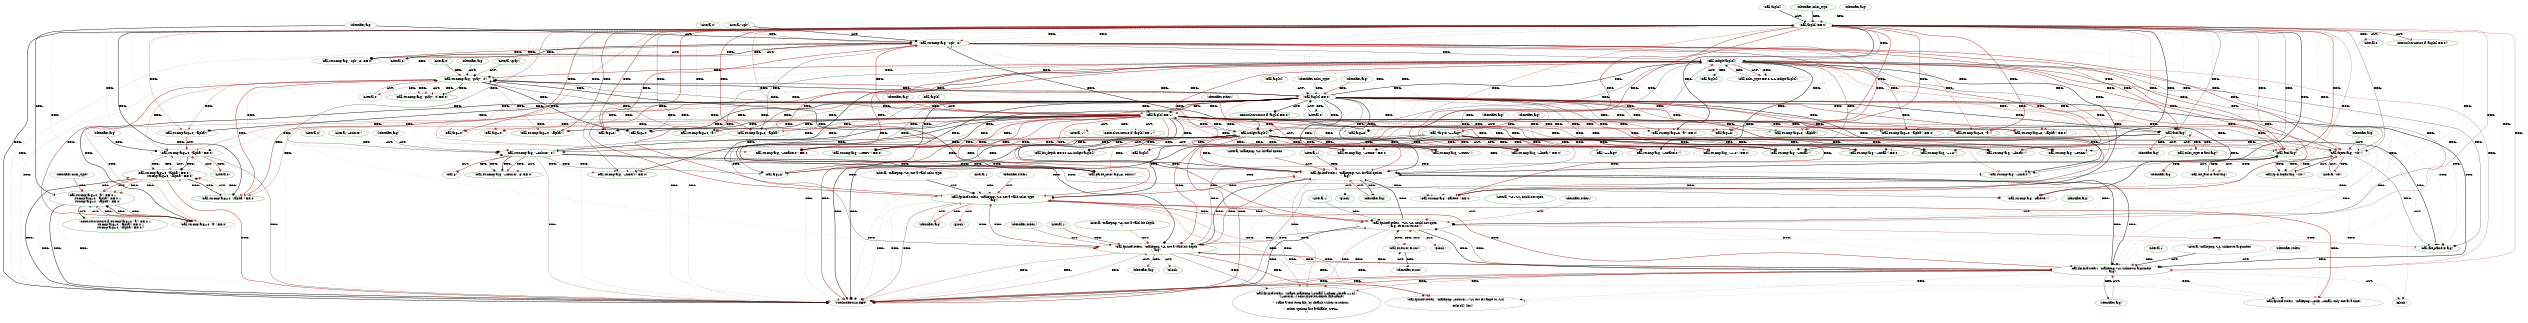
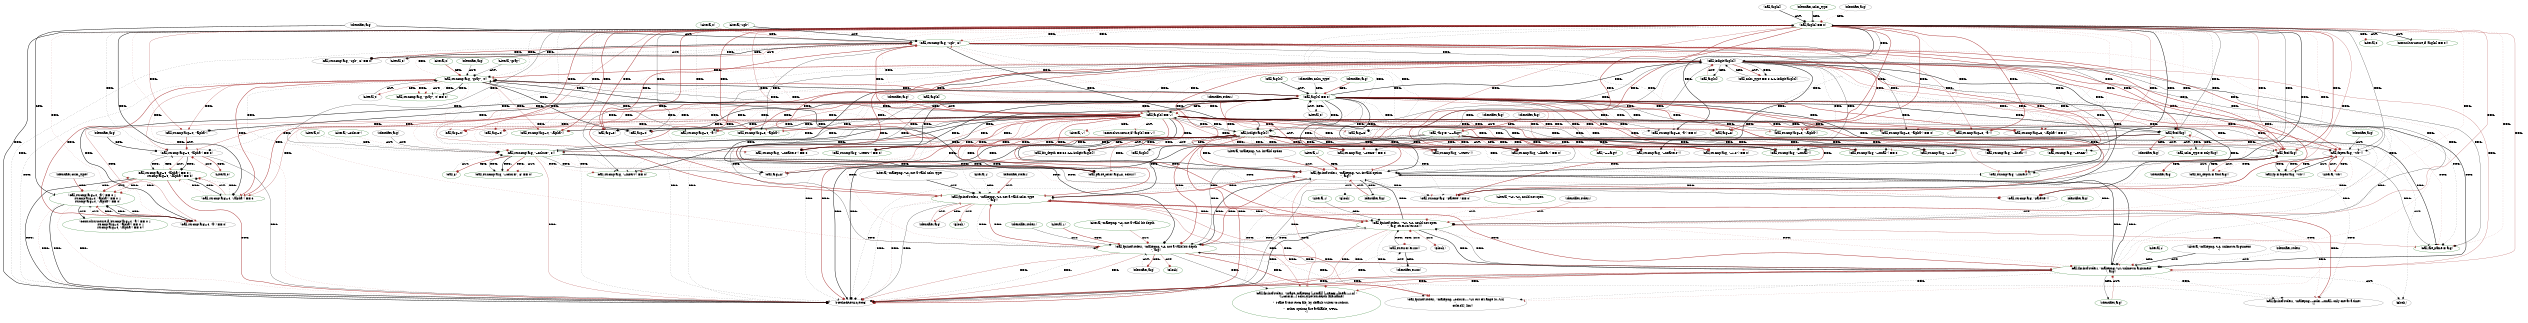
(1791, 16) -> (1791, 16)
(2122, 26) -> (2122, 26)
(1294, 88) -> (1294, 88)
(932, 105) -> (932, 105)
(1264, 115) -> none
(1103, 122) -> none
(964, 142) -> (964, 142)
(1062, 142) -> (1062, 142)
(2197, 153) -> (2197, 153)
(2209, 175) -> (2209, 175)
(1406, 258) -> (1406, 258)
(851, 303) -> (851, 303)
